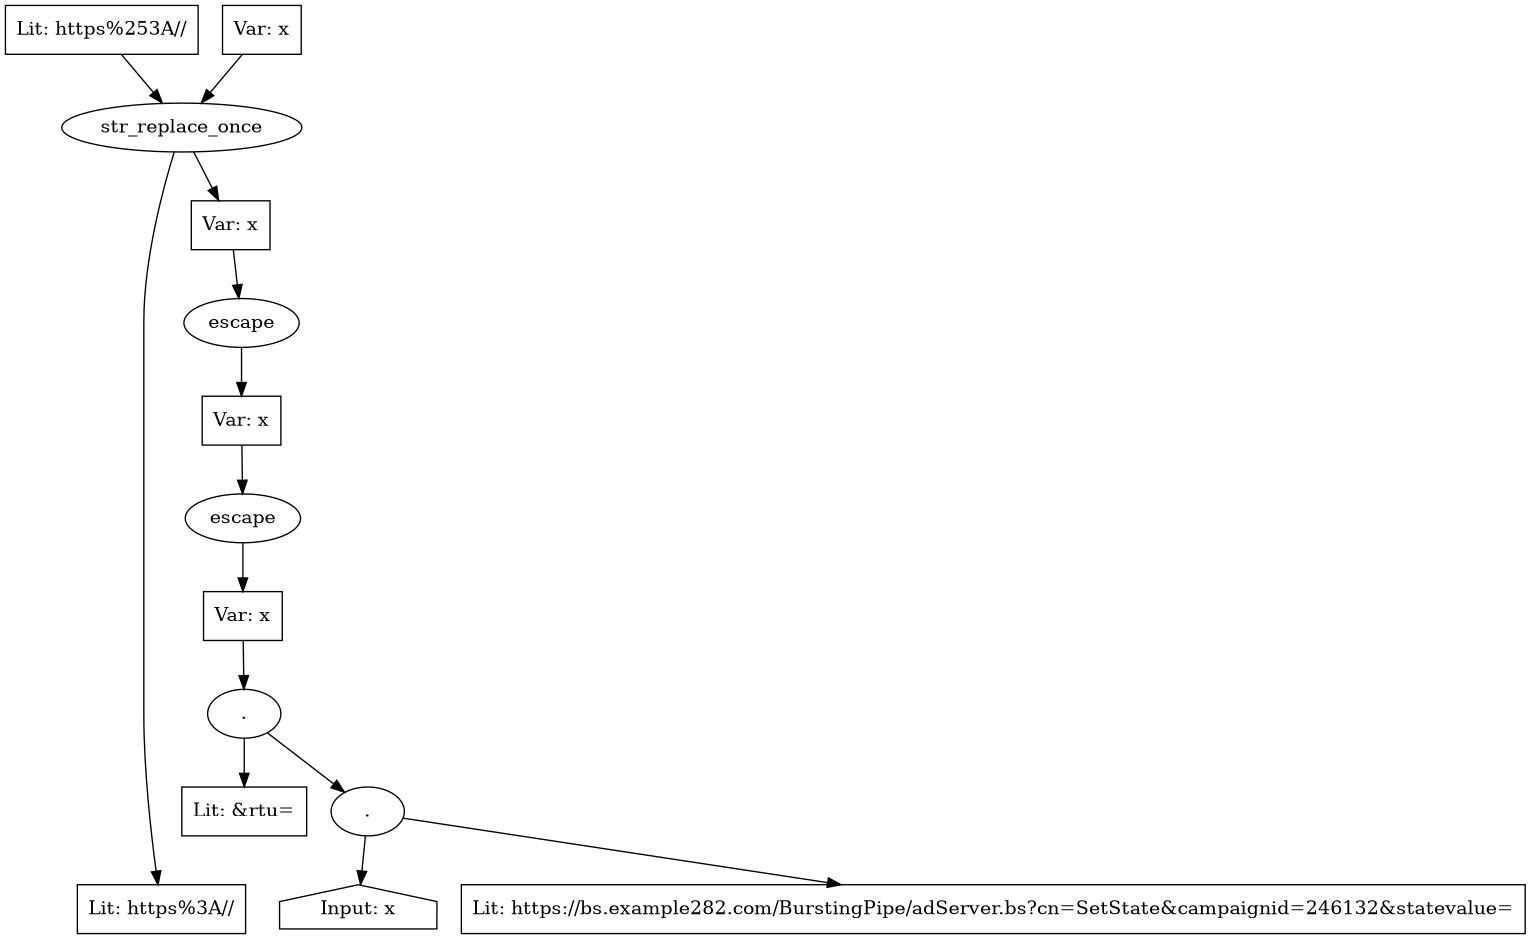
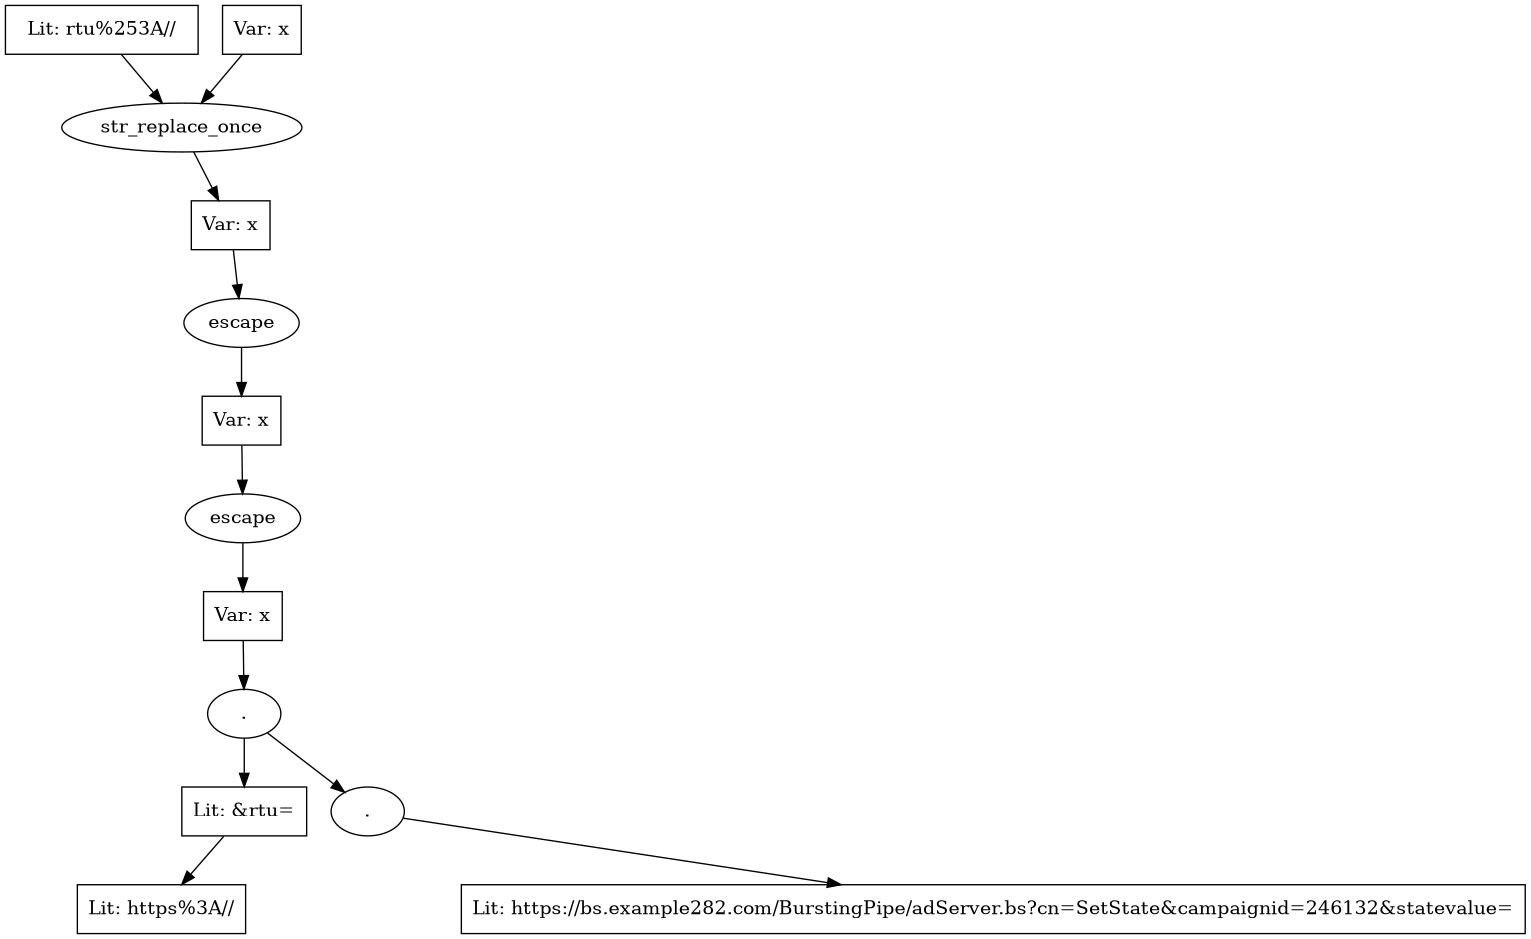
(102, 30) -> (102, 30)
(144, 510) -> (207, 855)
(358, 909) -> none
